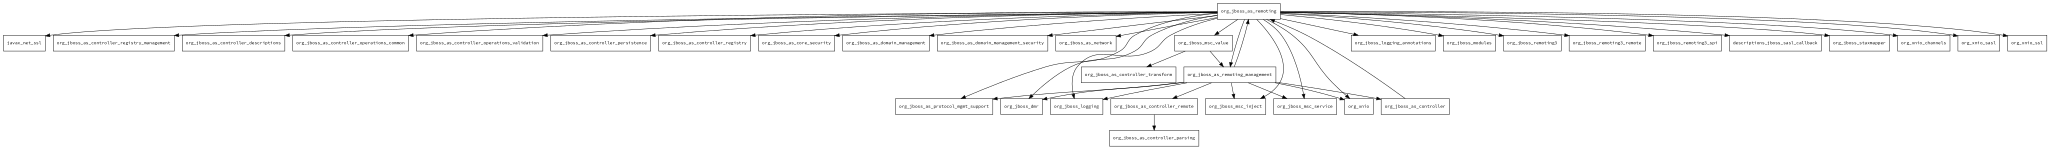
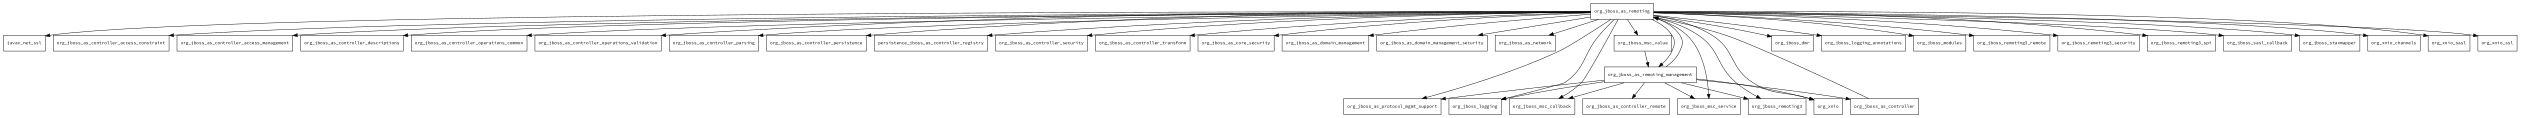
none -> (111, 43)
(114, 43) -> (235, 43)
(705, 43) -> (931, 43)
none -> (1041, 43)
(1775, 43) -> (2258, 43)
none -> (2099, 43)
(1168, 58) -> (1392, 21)
(1115, 89) -> (1713, 90)
(1236, 107) -> (1542, 107)
(1154, 120) -> (970, 25)
